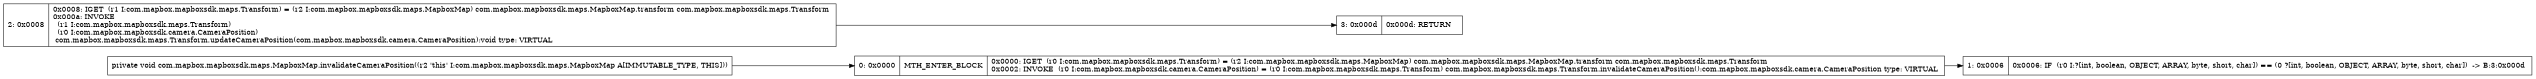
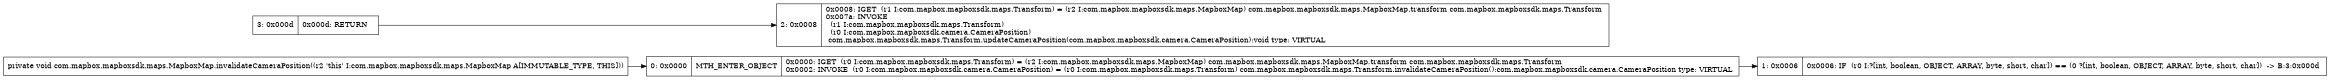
(86, 17) -> (859, 17)
(1084, 25) -> (575, 25)
(943, 66) -> (737, 66)
